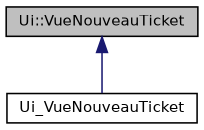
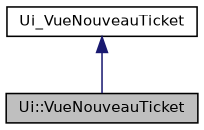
(102, 73) -> (102, 73)
